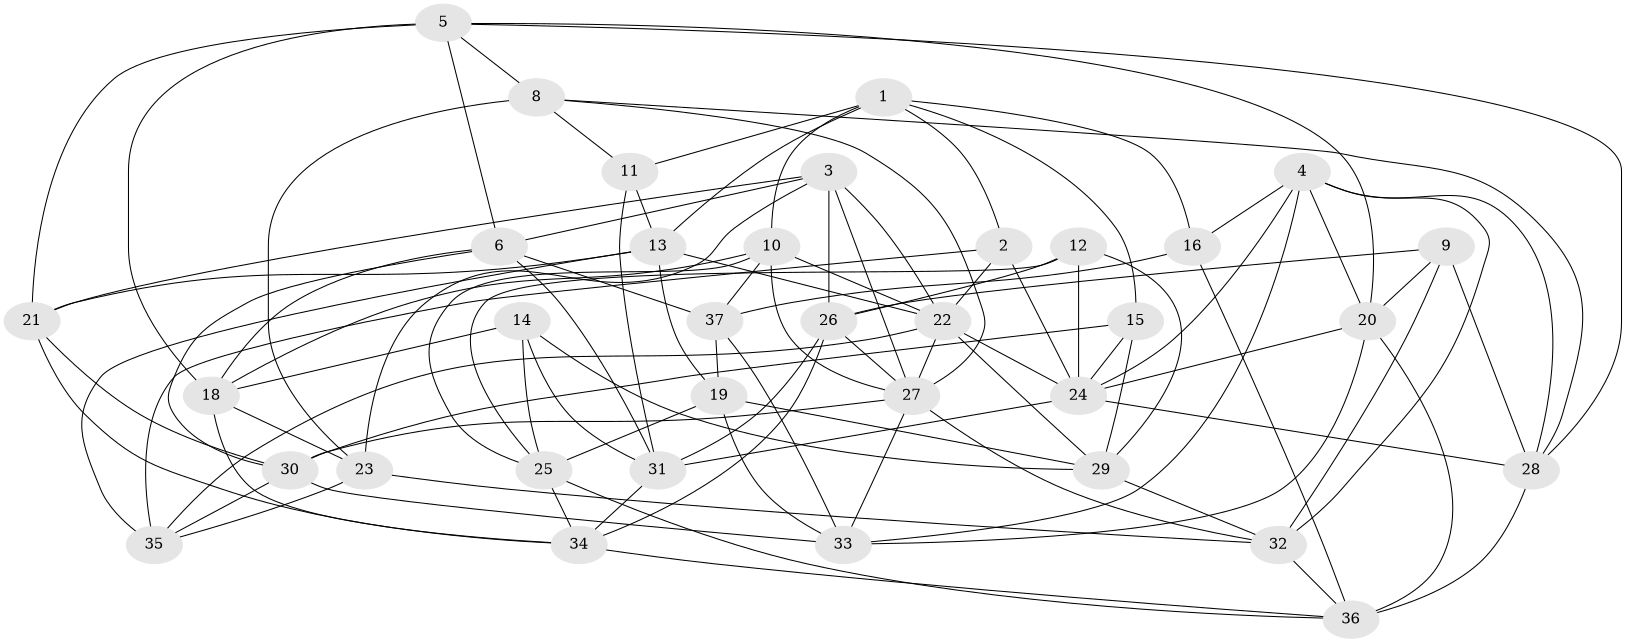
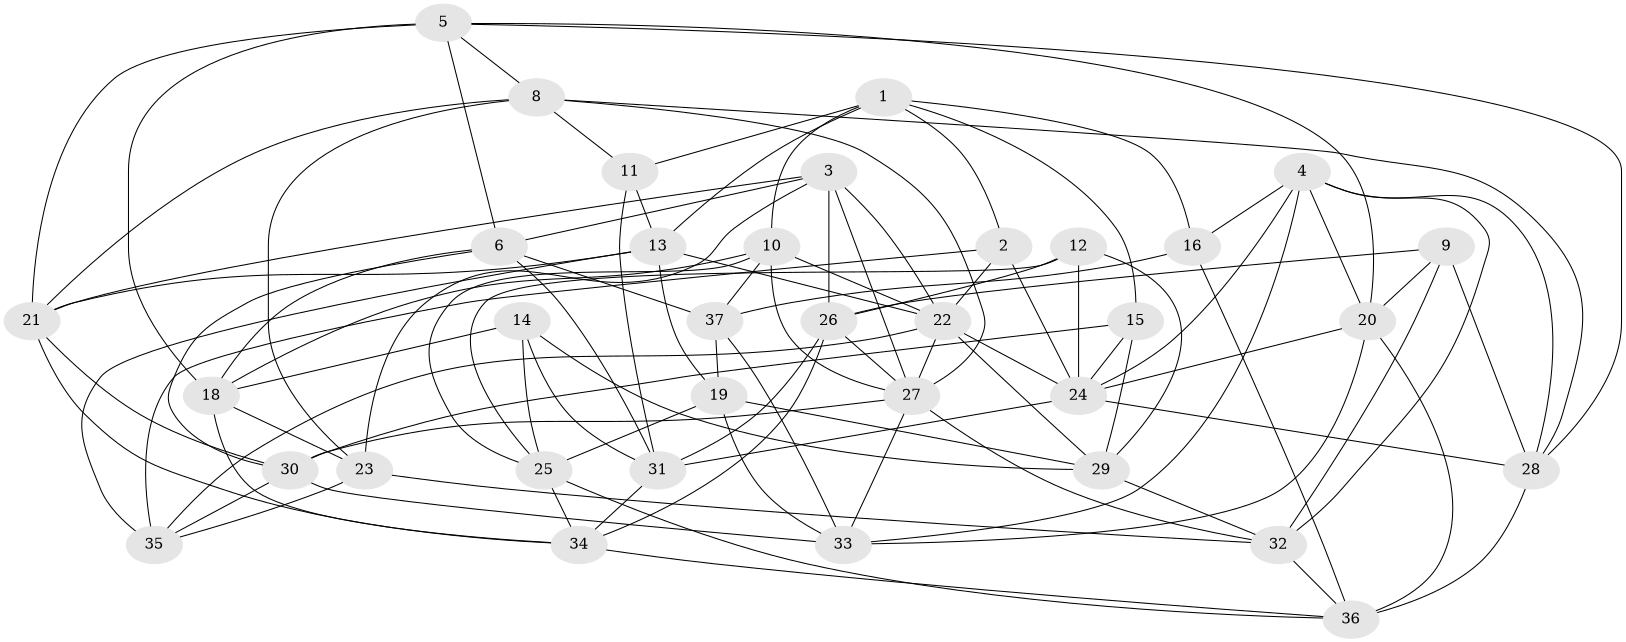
none -> (256, 153)
